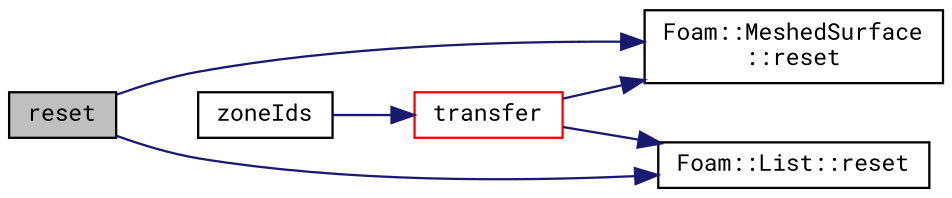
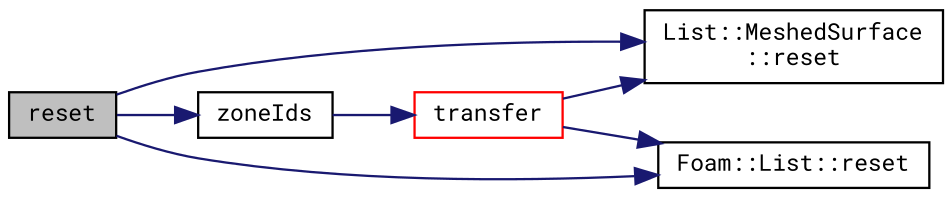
(794, 47) -> (794, 47)
none -> (146, 115)
